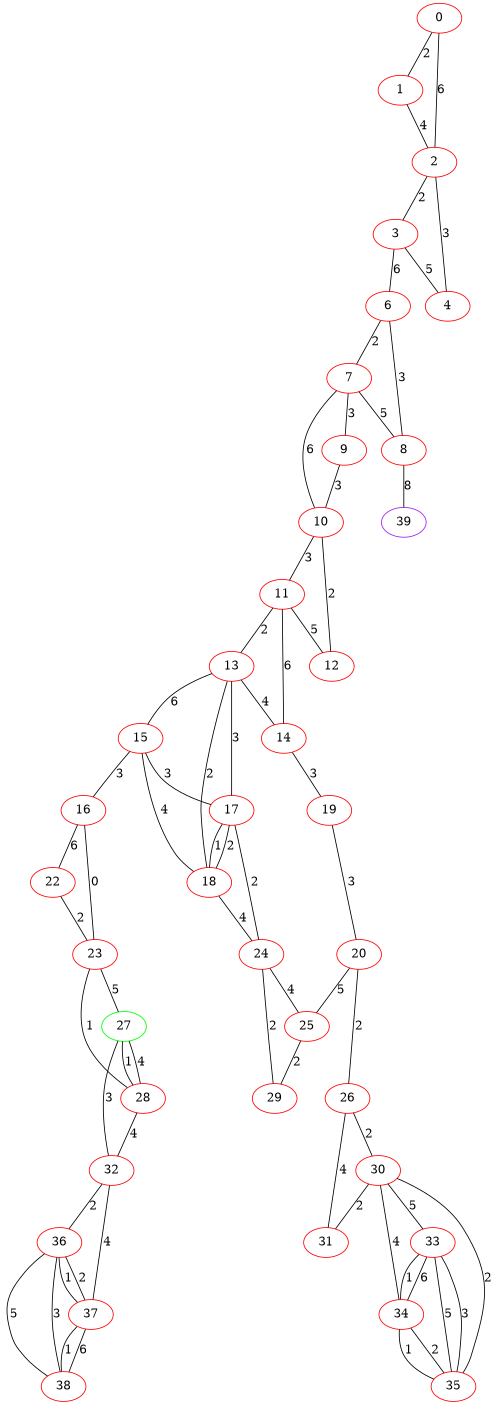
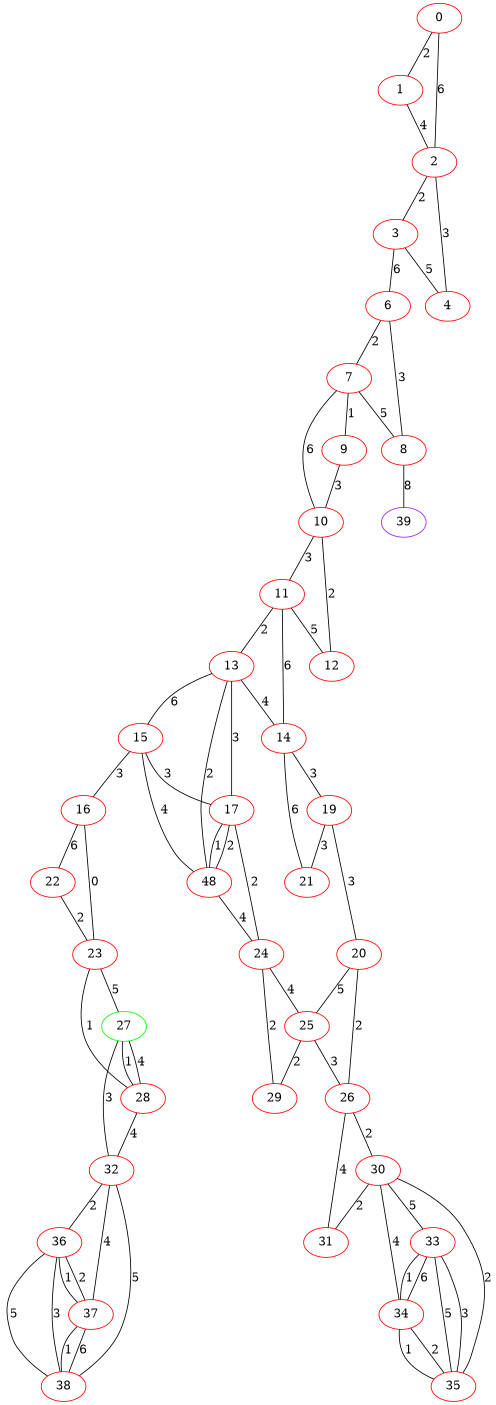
(352, 414) -> (352, 414)
(209, 882) -> (209, 882)
none -> (307, 882)
none -> (327, 1062)
none -> (130, 1288)
